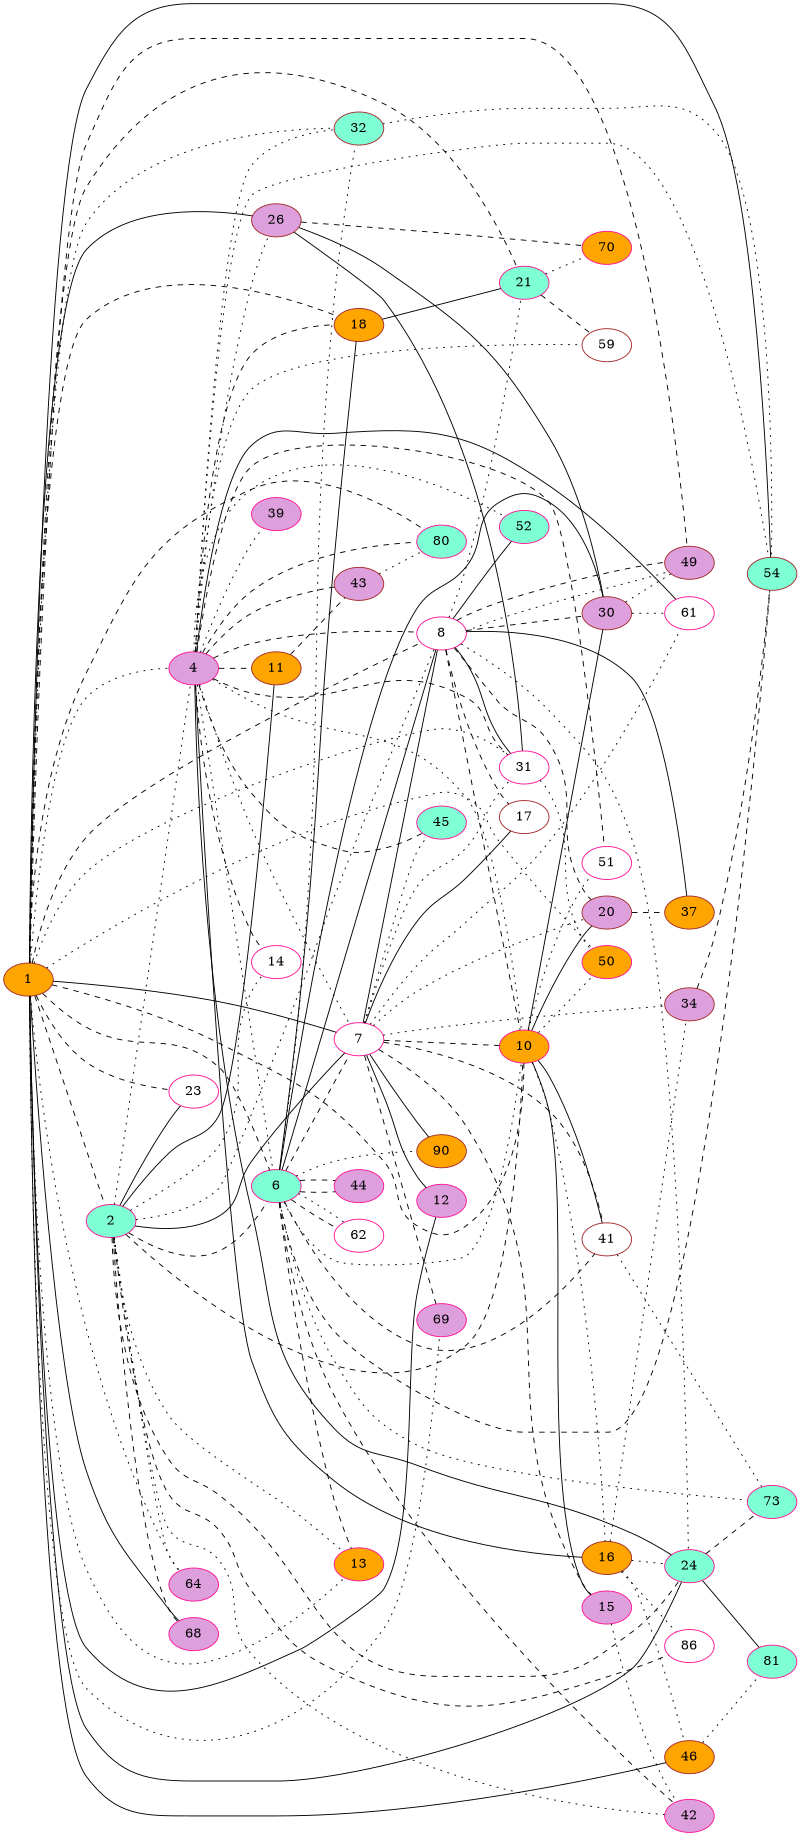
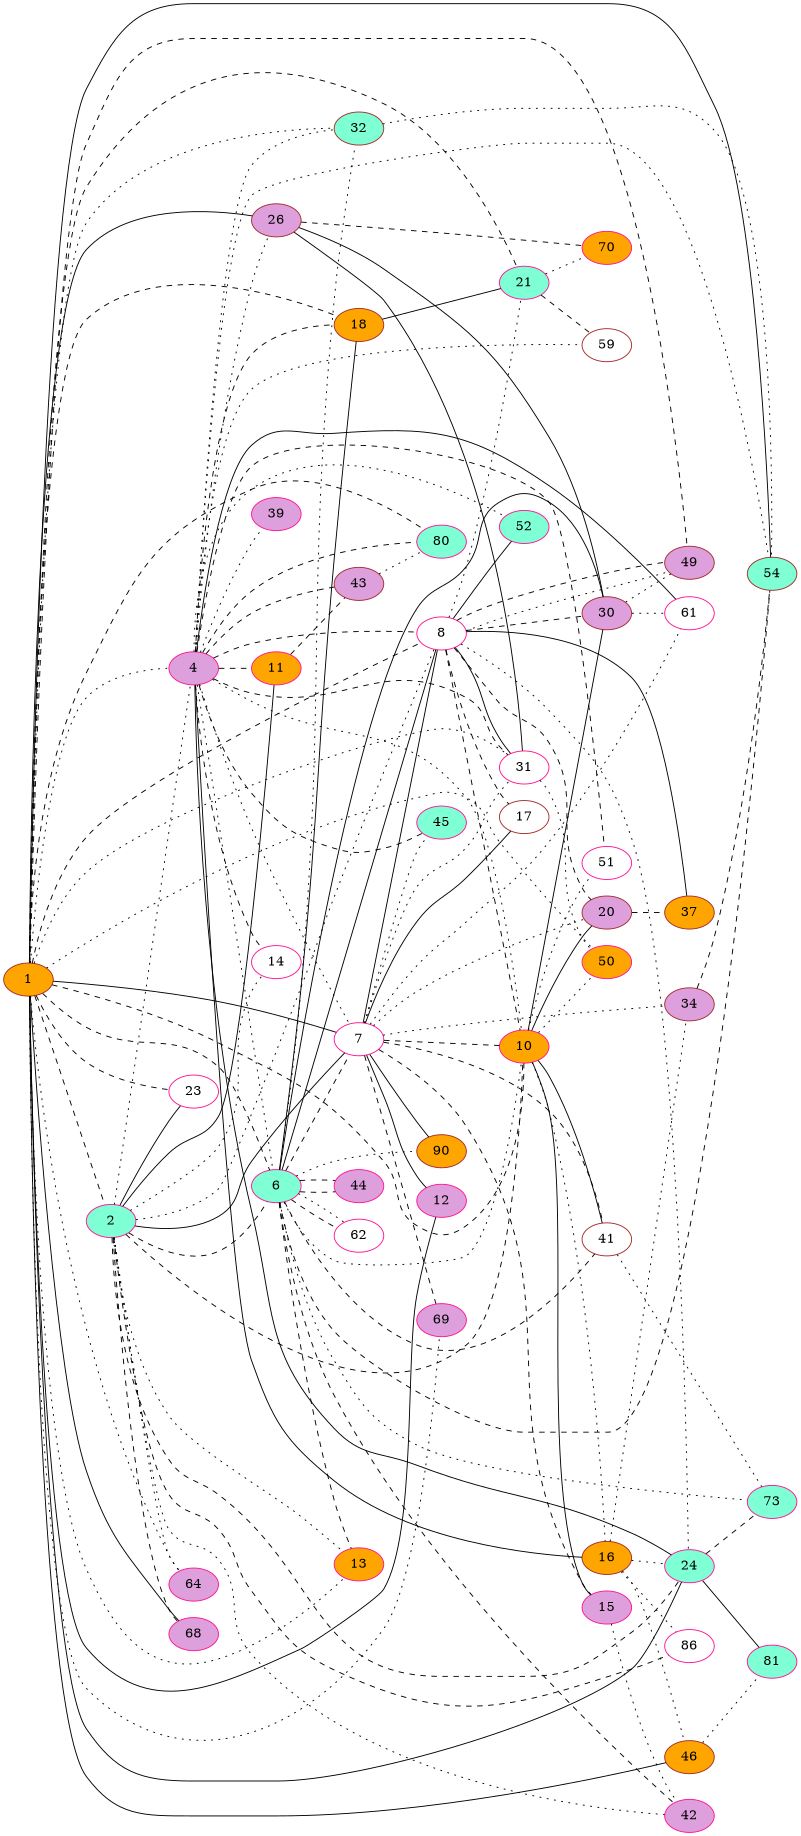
(276, 668) -> (276, 668)
